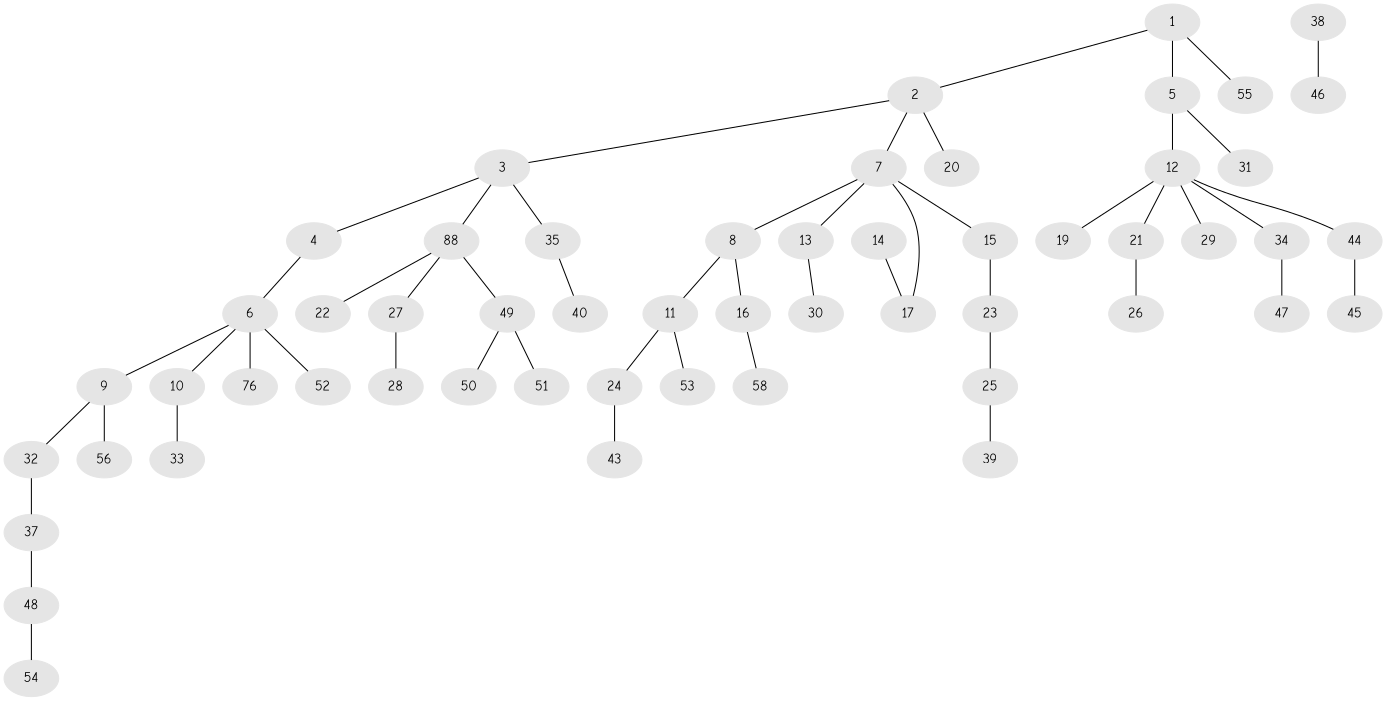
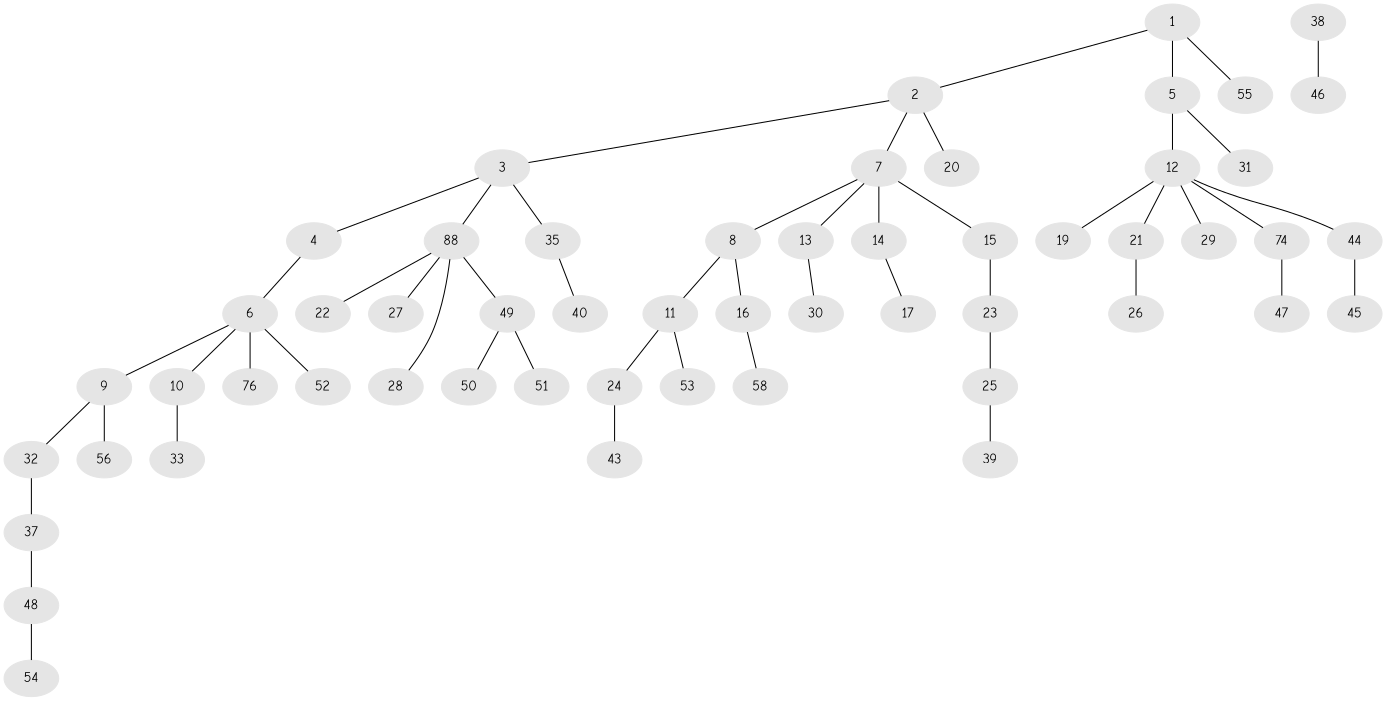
(918, 237) -> (879, 205)
(1282, 241) -> (1282, 241)
(396, 350) -> (438, 318)
